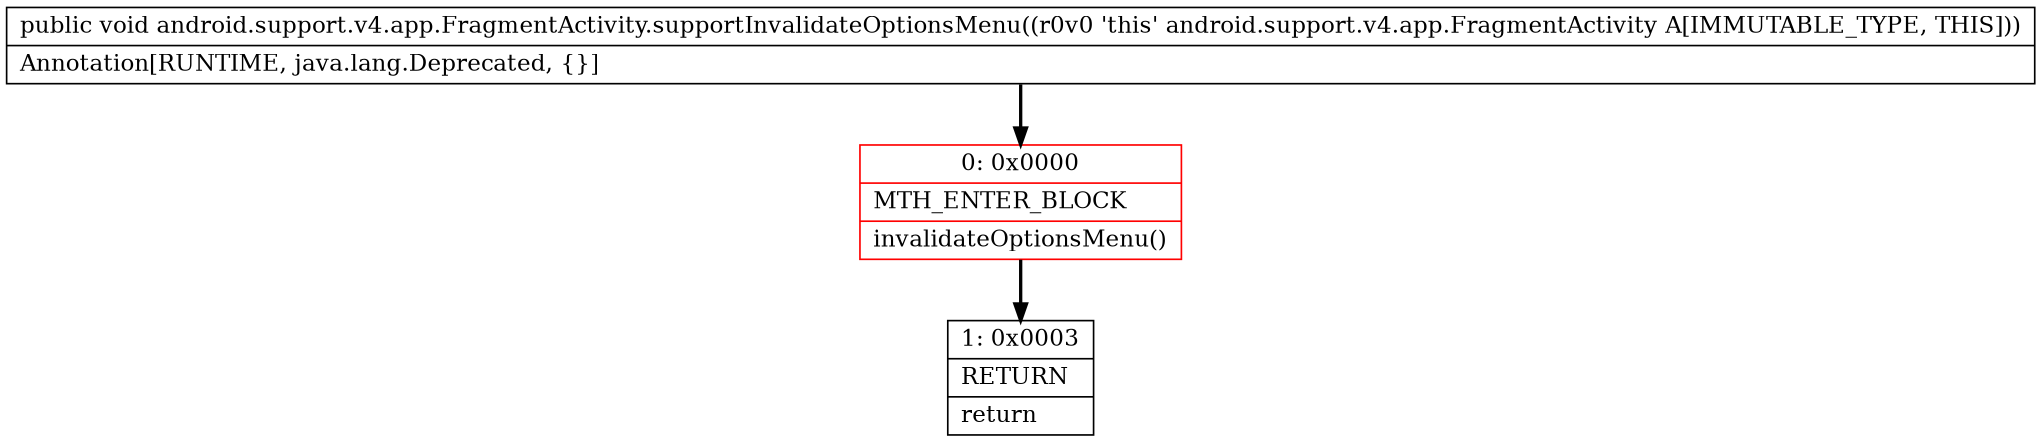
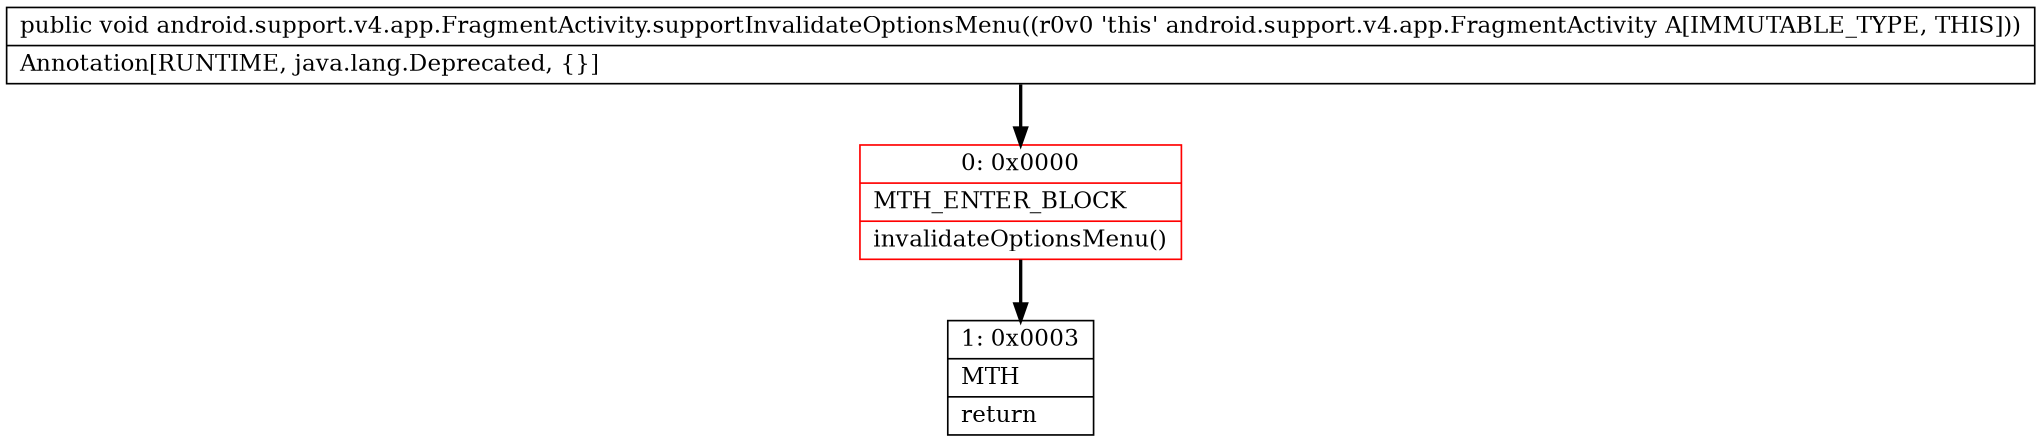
(1015, 377) -> (991, 377)
